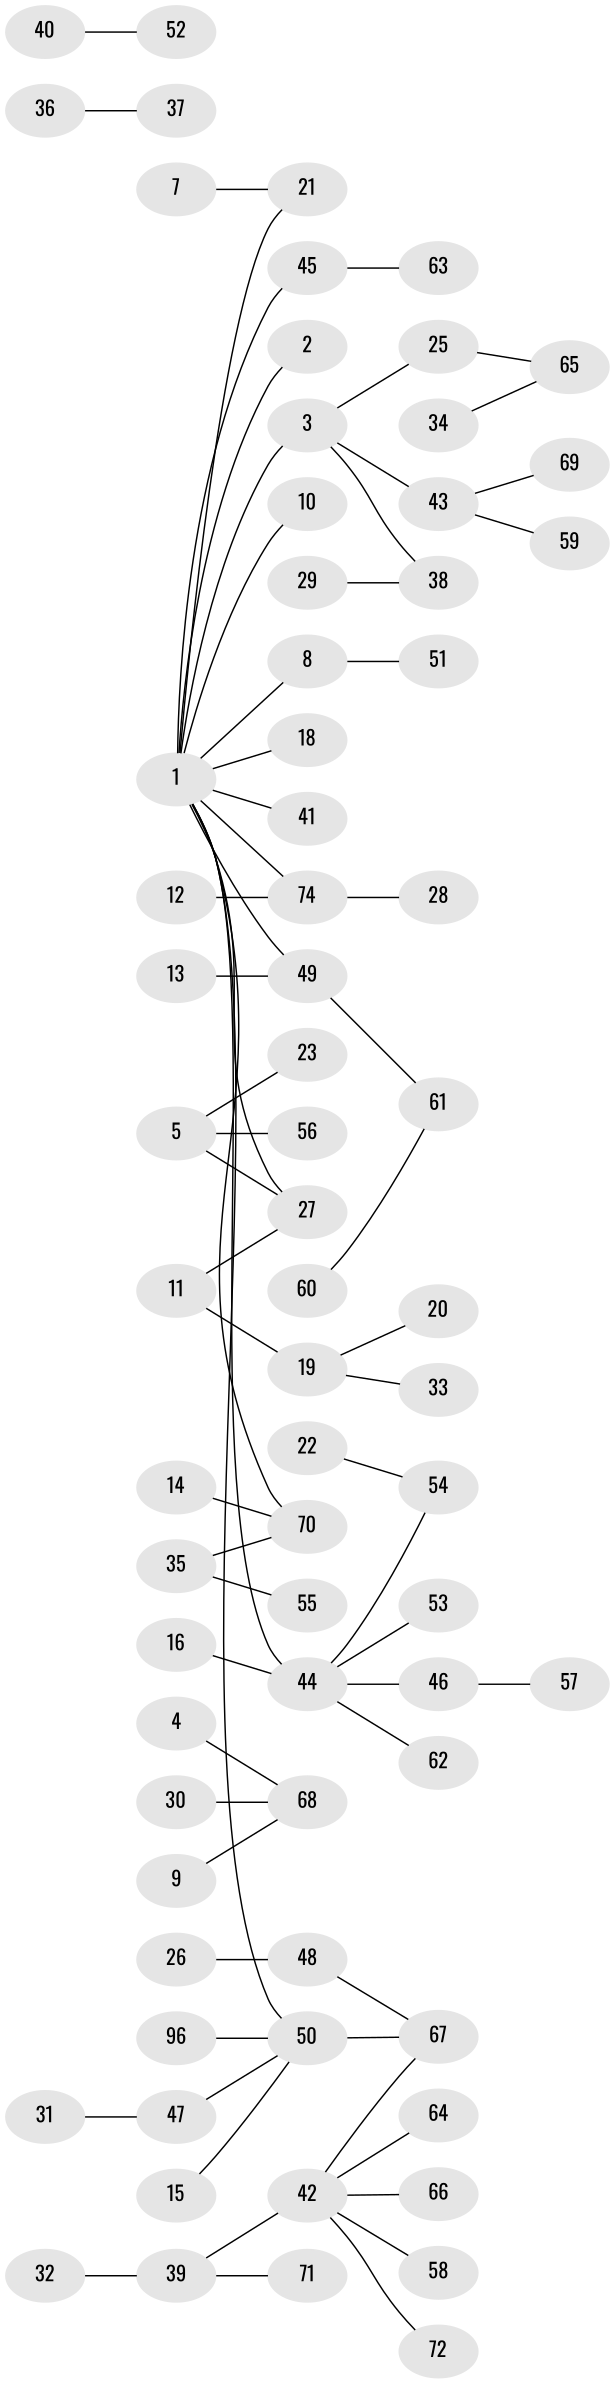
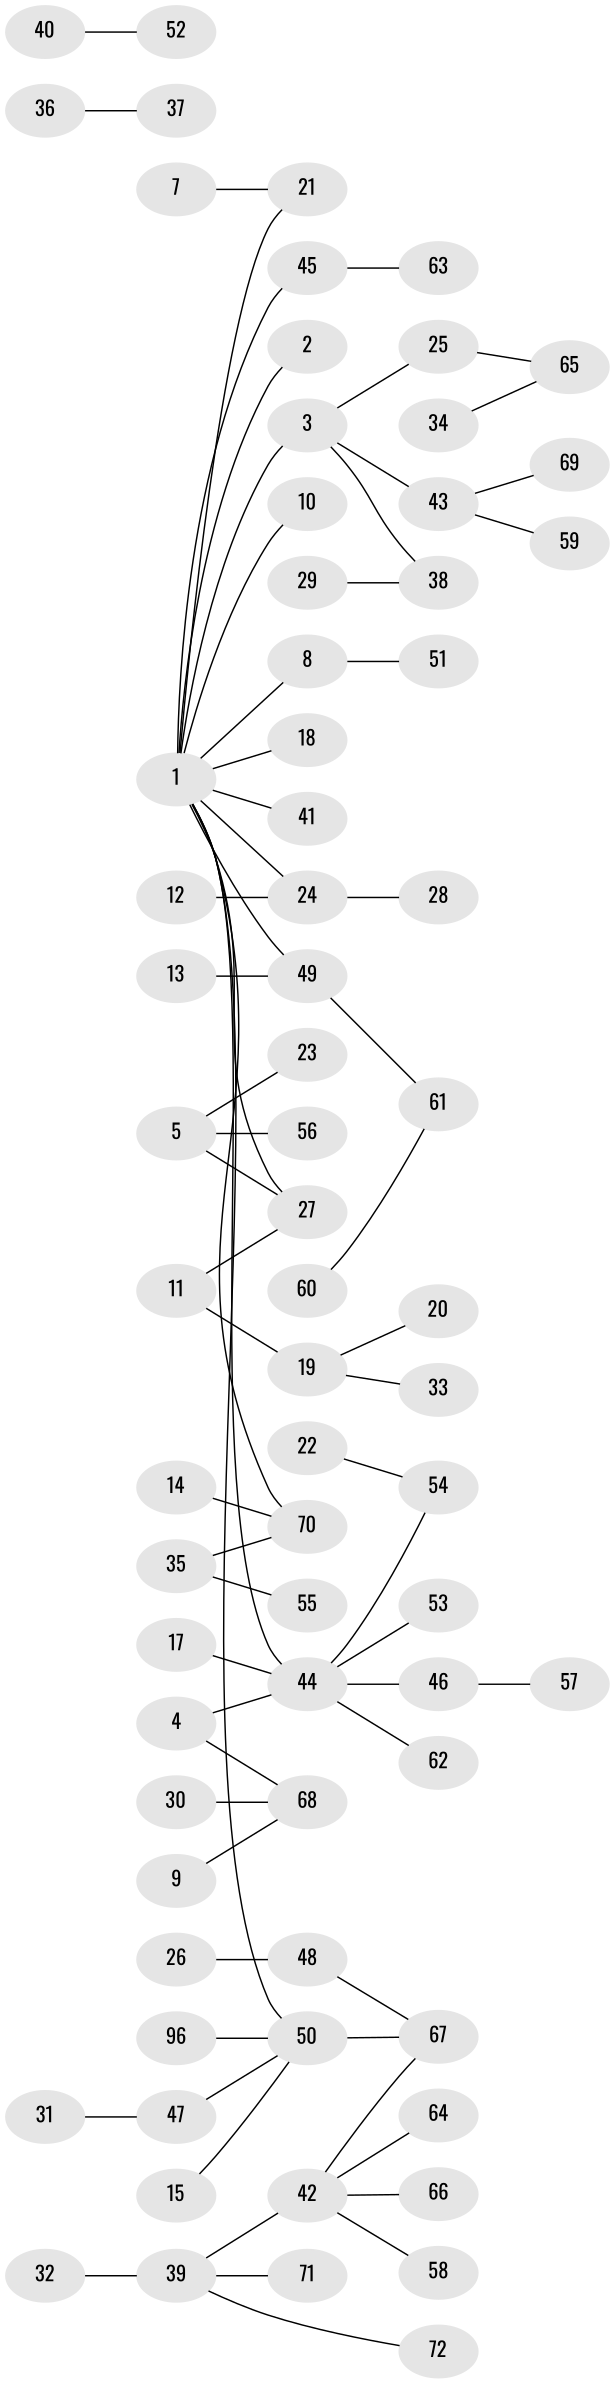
(307, 897) -> (307, 897)
(176, 1645) -> (176, 1645)
none -> (242, 1704)
(373, 2274) -> (302, 2325)
